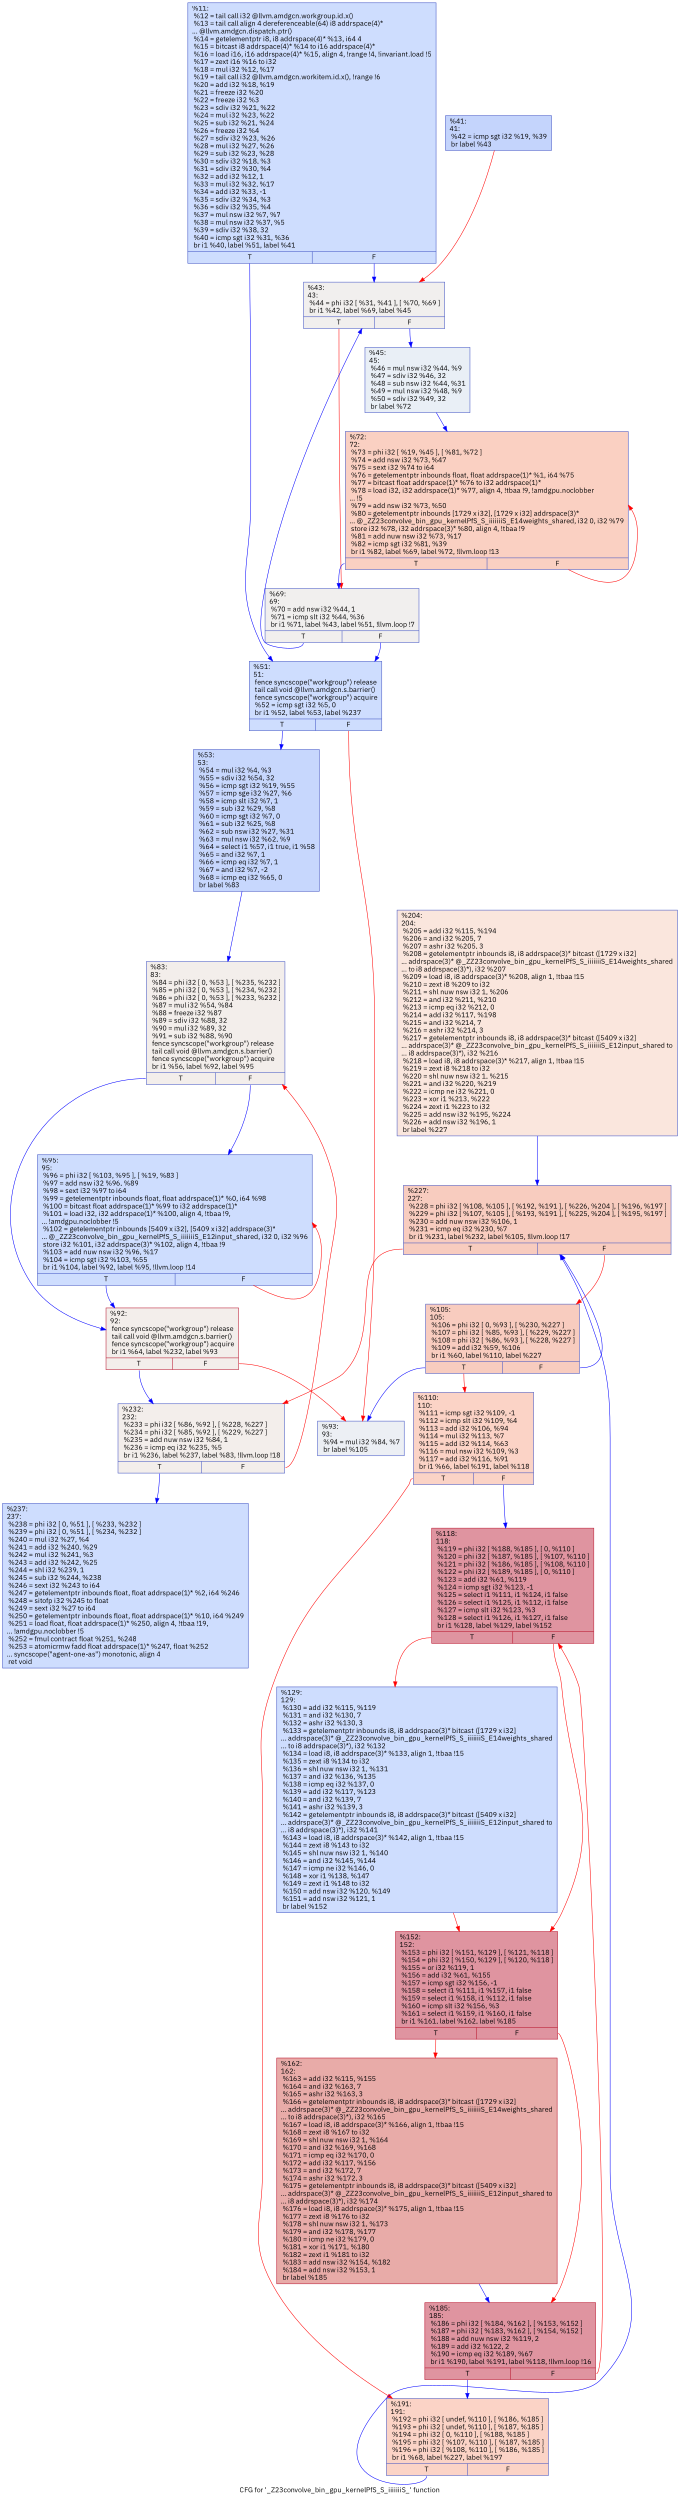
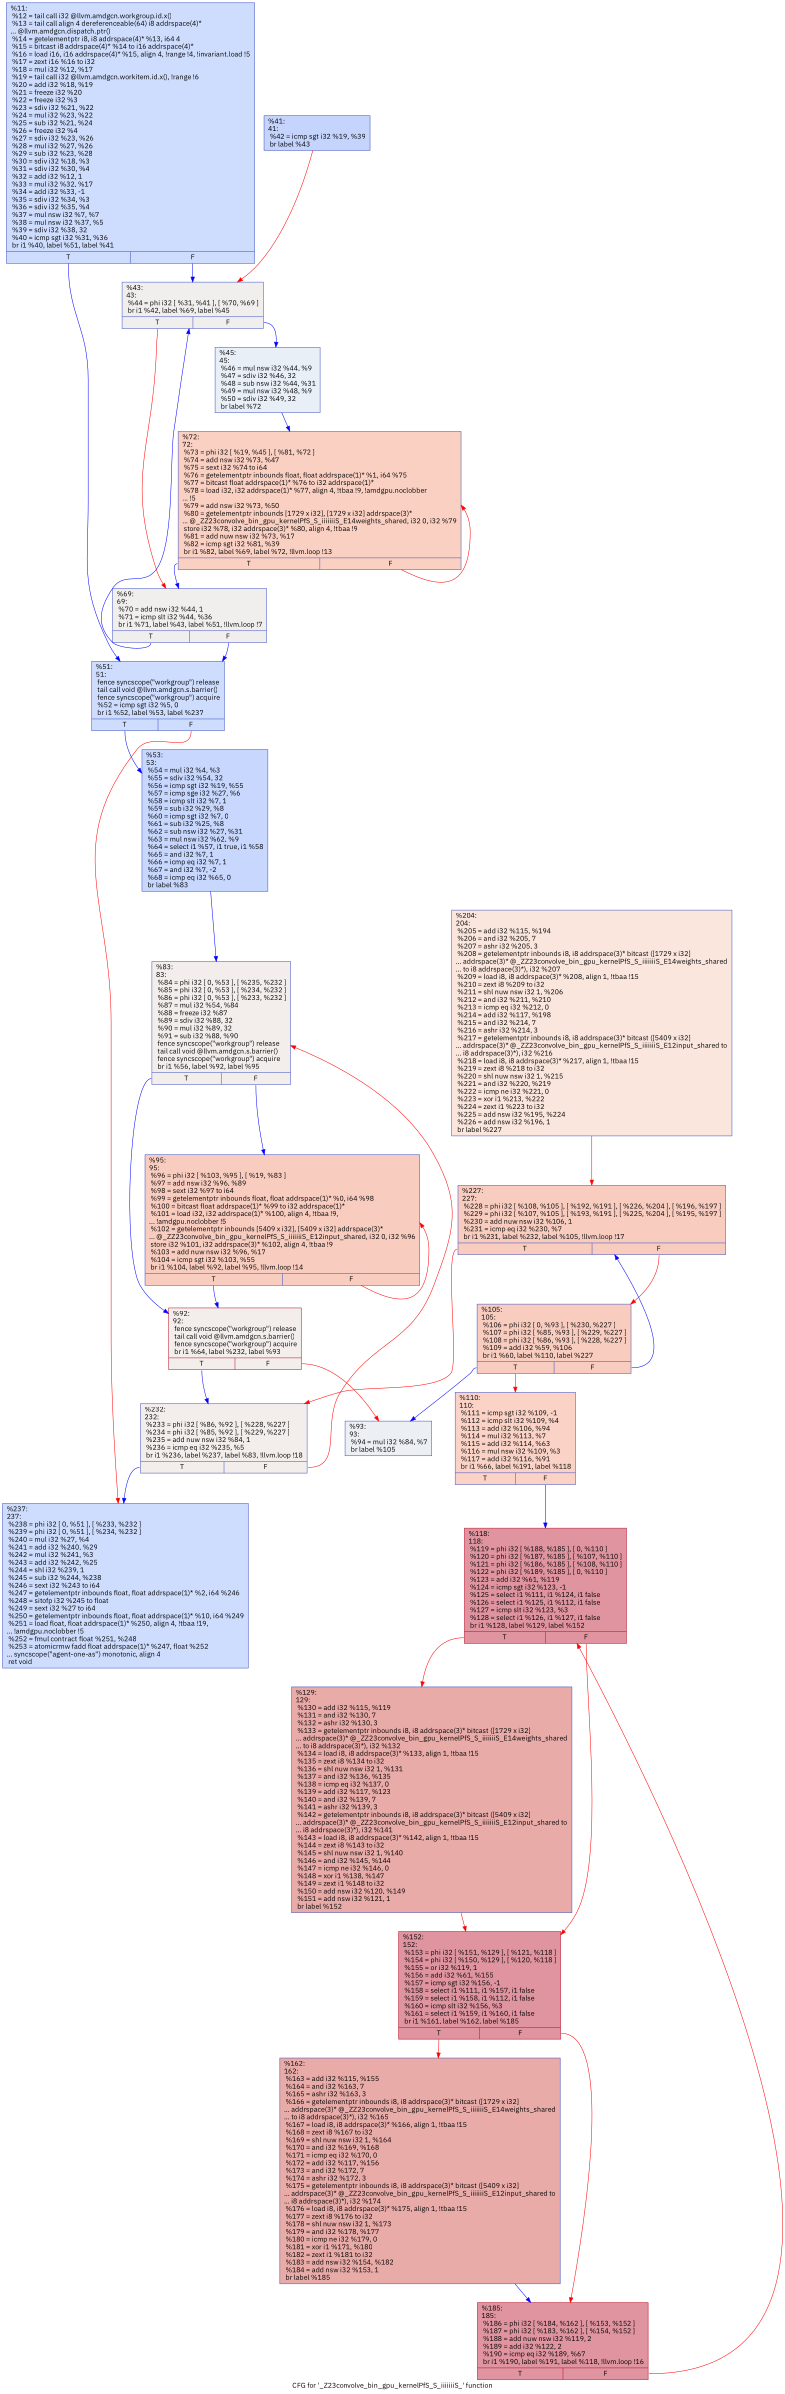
(375, 1073) -> (111, 1087)
(537, 1158) -> (592, 1158)
(175, 1220) -> (282, 1220)
(417, 1800) -> (432, 1800)
(417, 2171) -> (420, 2171)
(467, 2437) -> none
